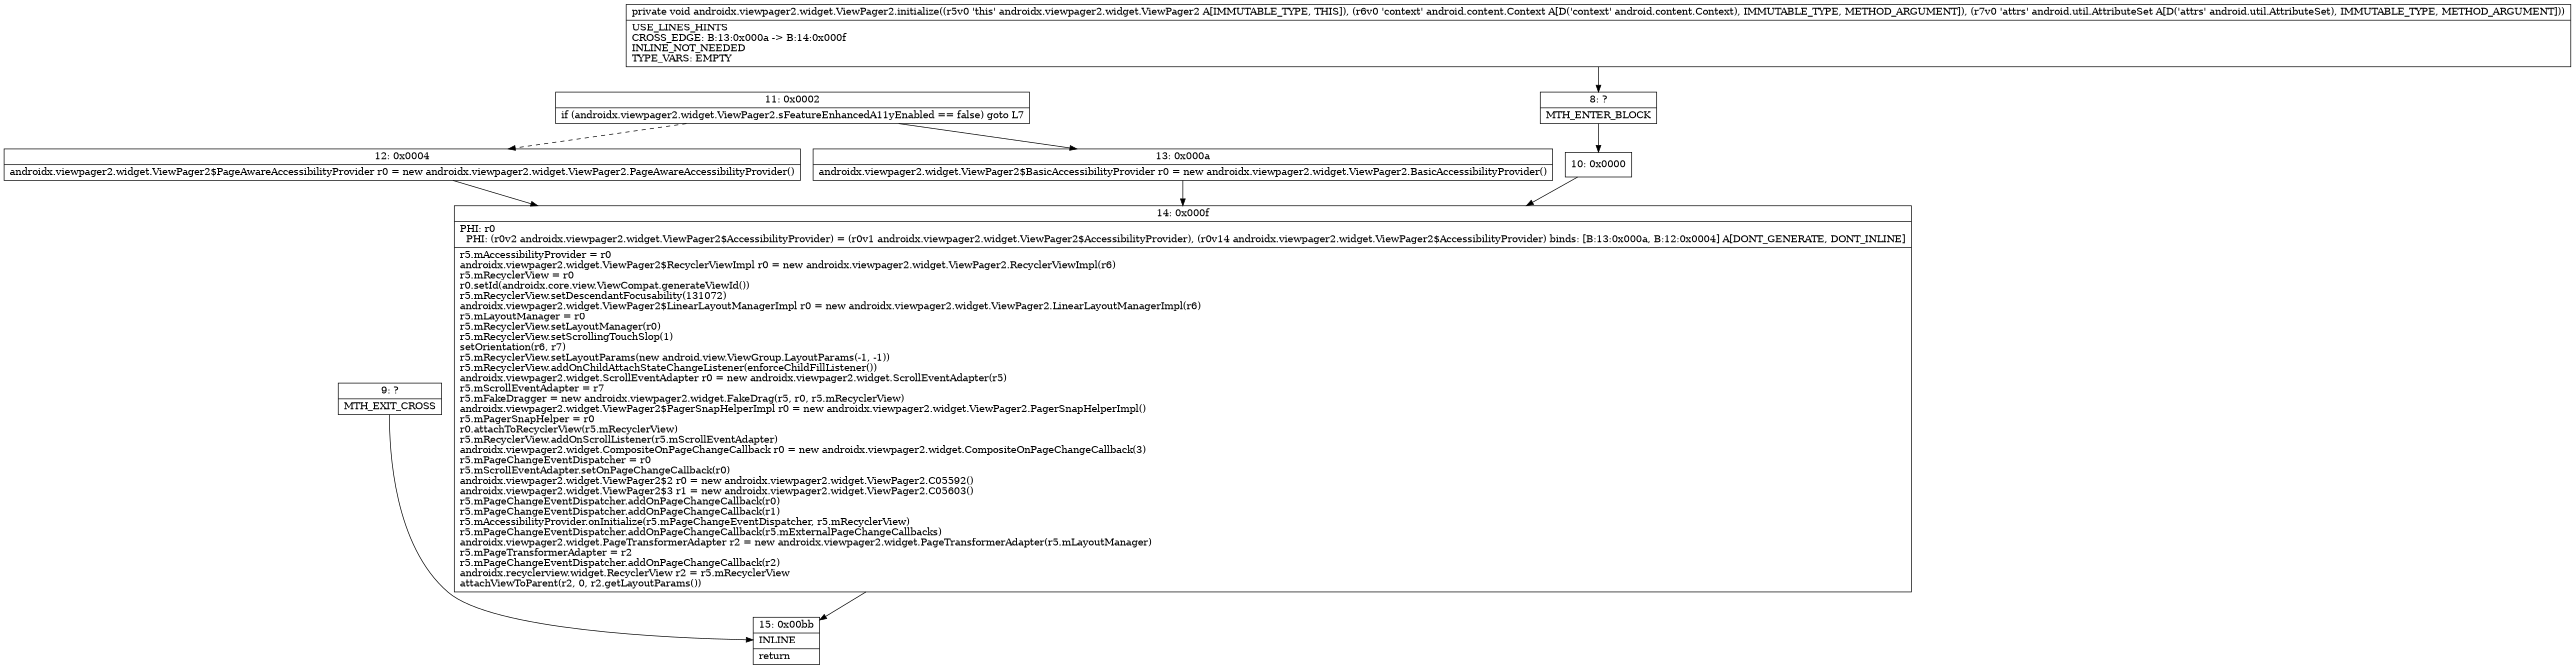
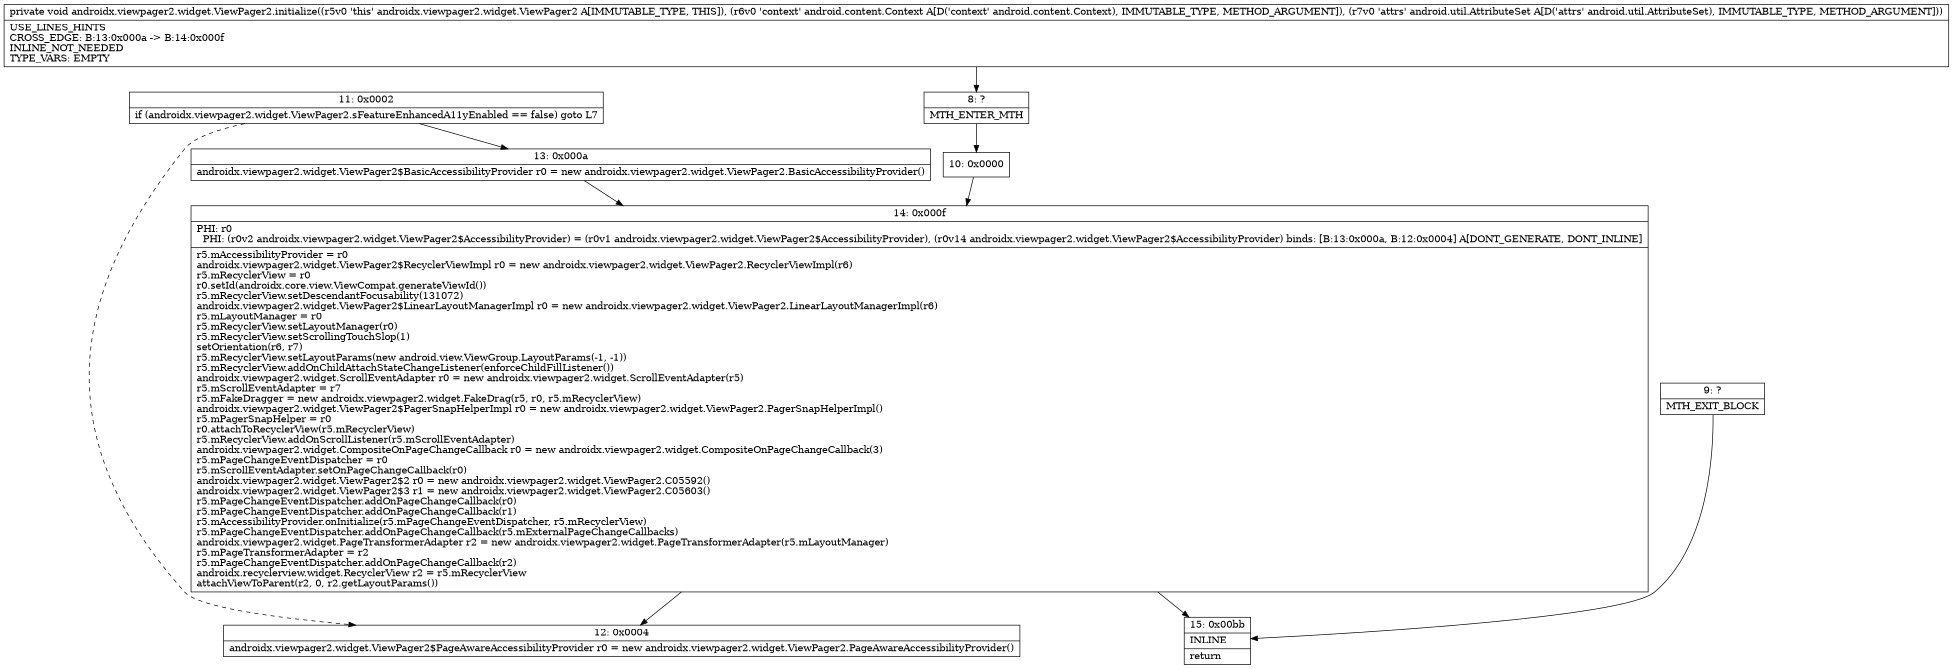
(1598, 115) -> (976, 115)
(492, 192) -> (664, 606)
(390, 406) -> (1712, 406)
